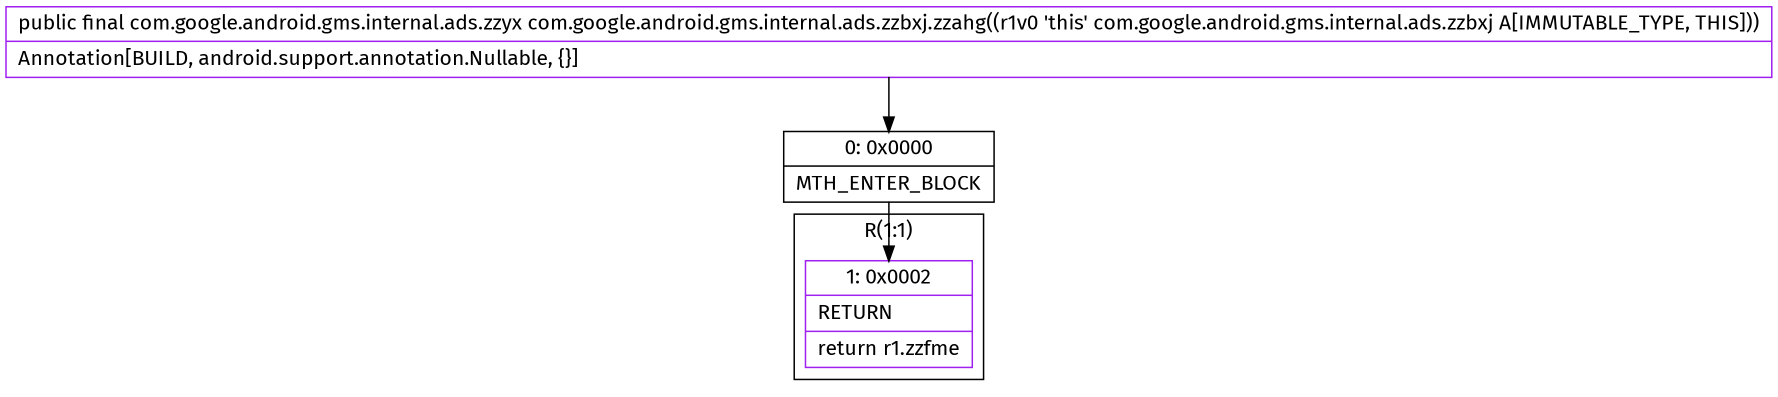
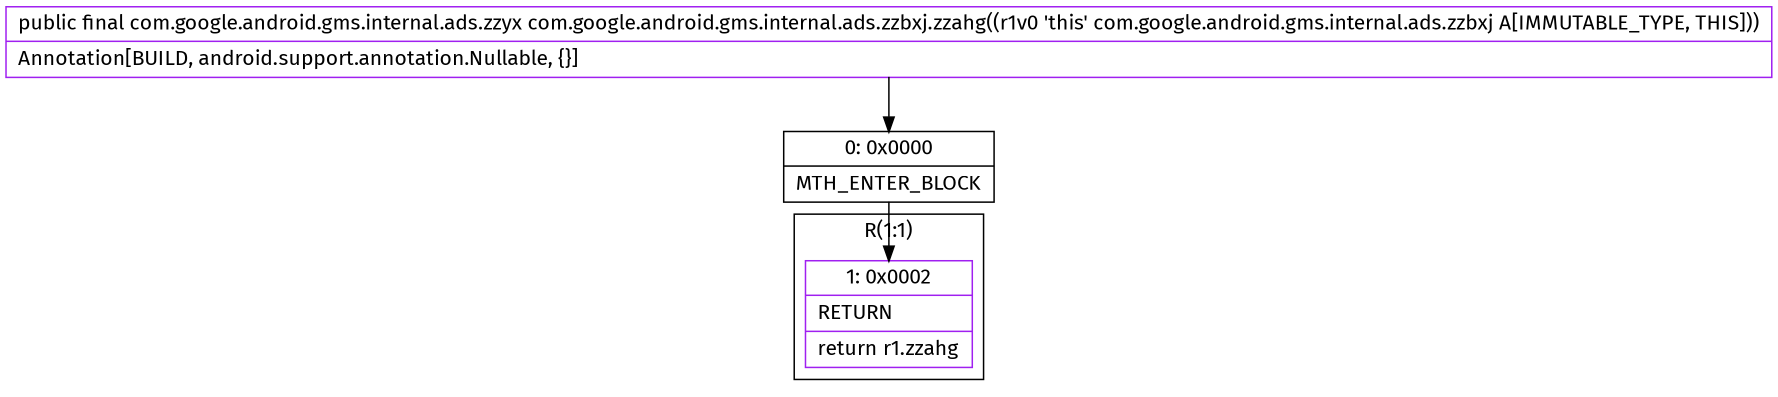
(889, 349) -> (888, 349)
